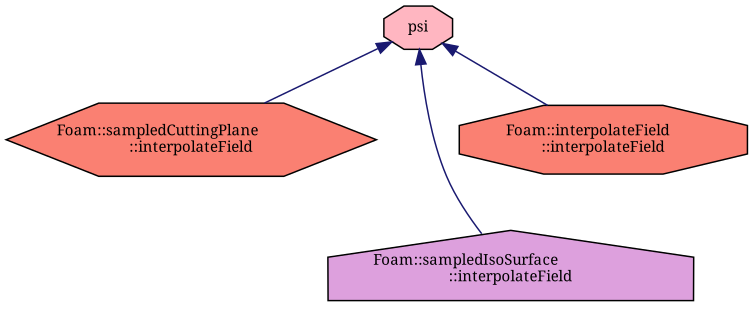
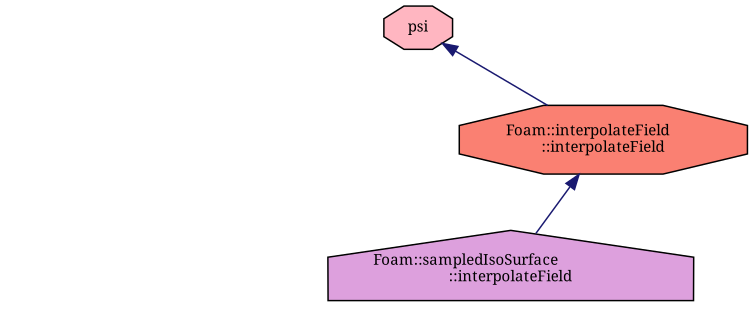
(191, 140) -> none
(438, 154) -> (553, 210)
